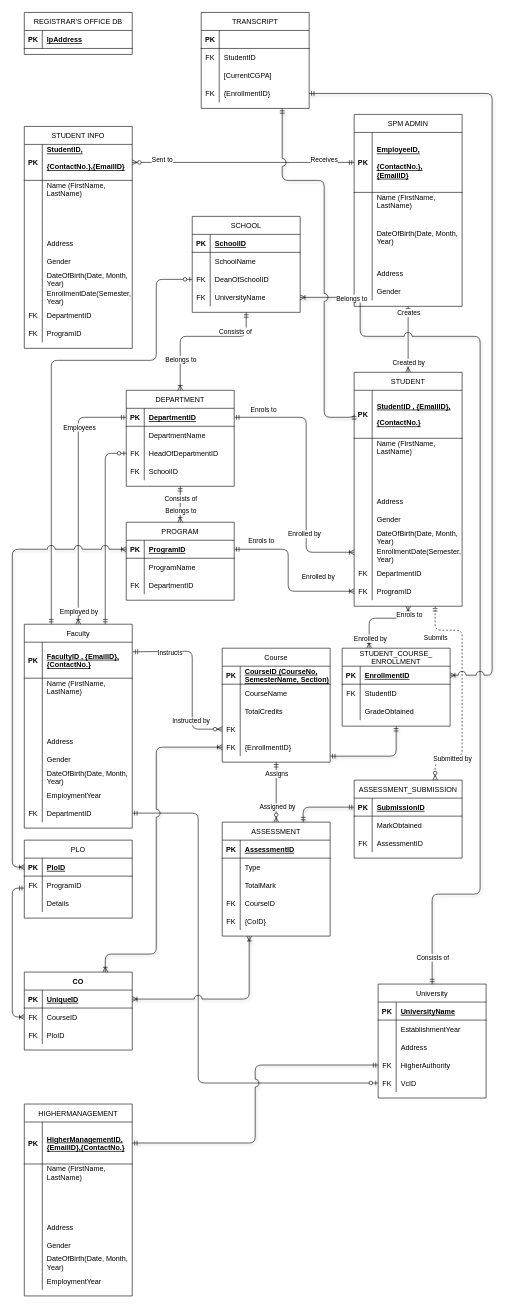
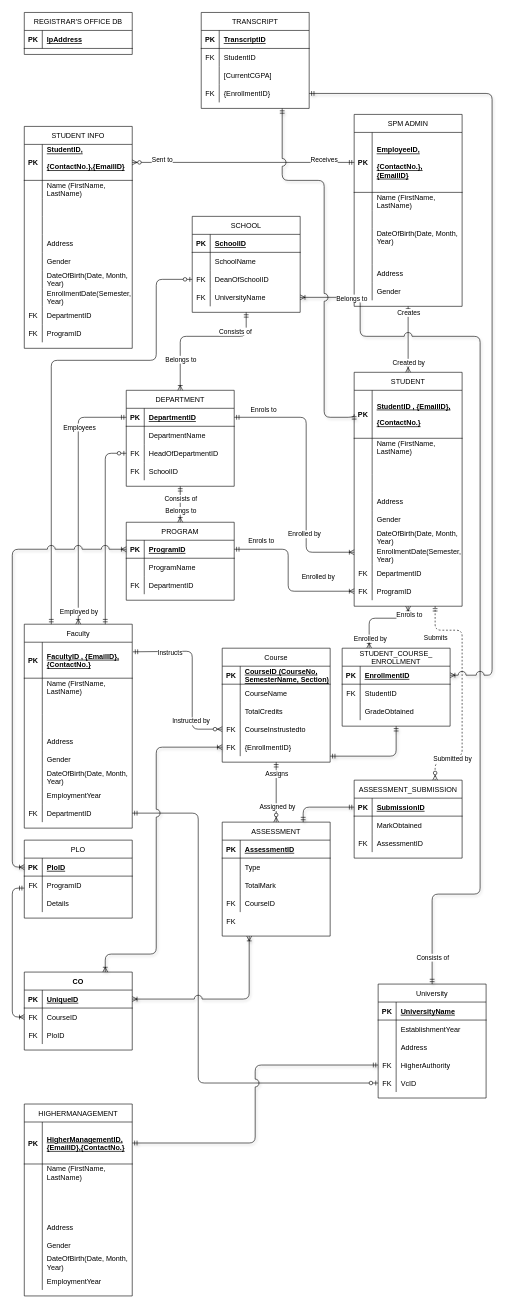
none -> (264, 39)
none -> (285, 729)
(285, 921) -> none
